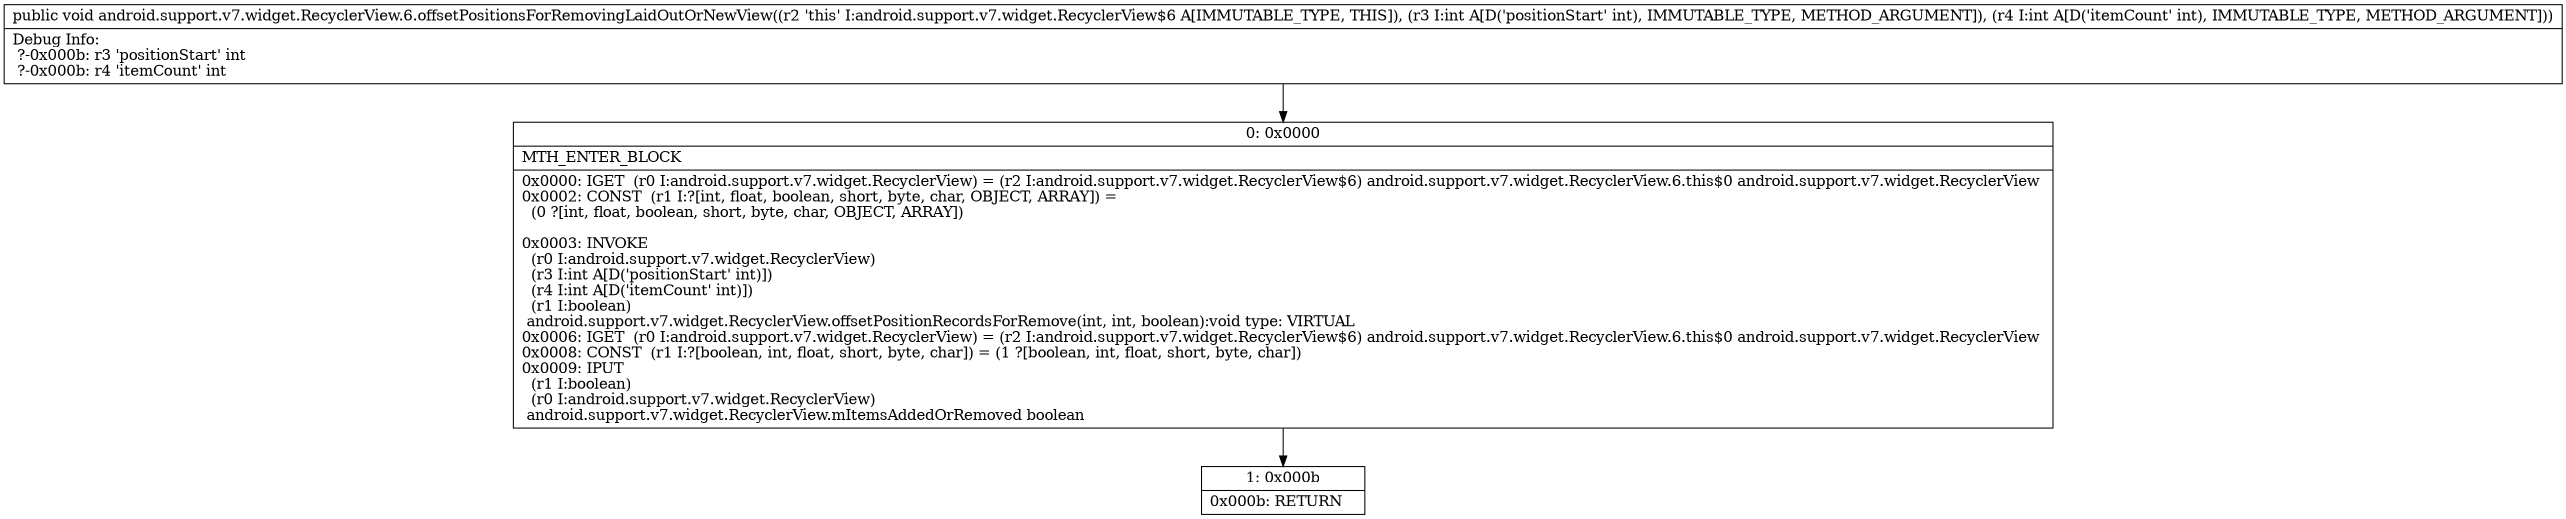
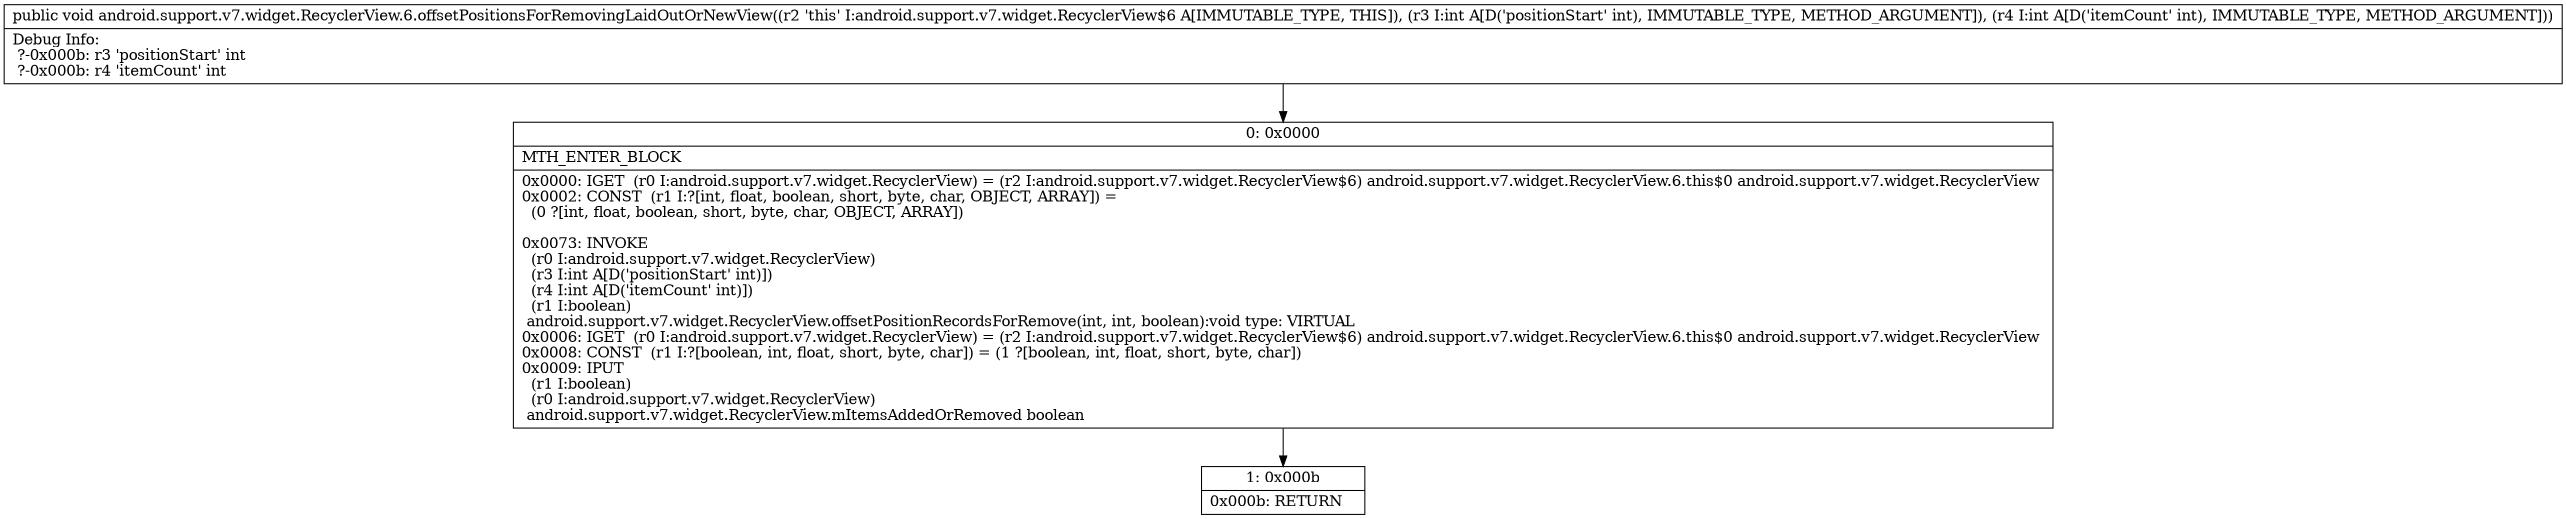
(590, 244) -> (590, 244)
